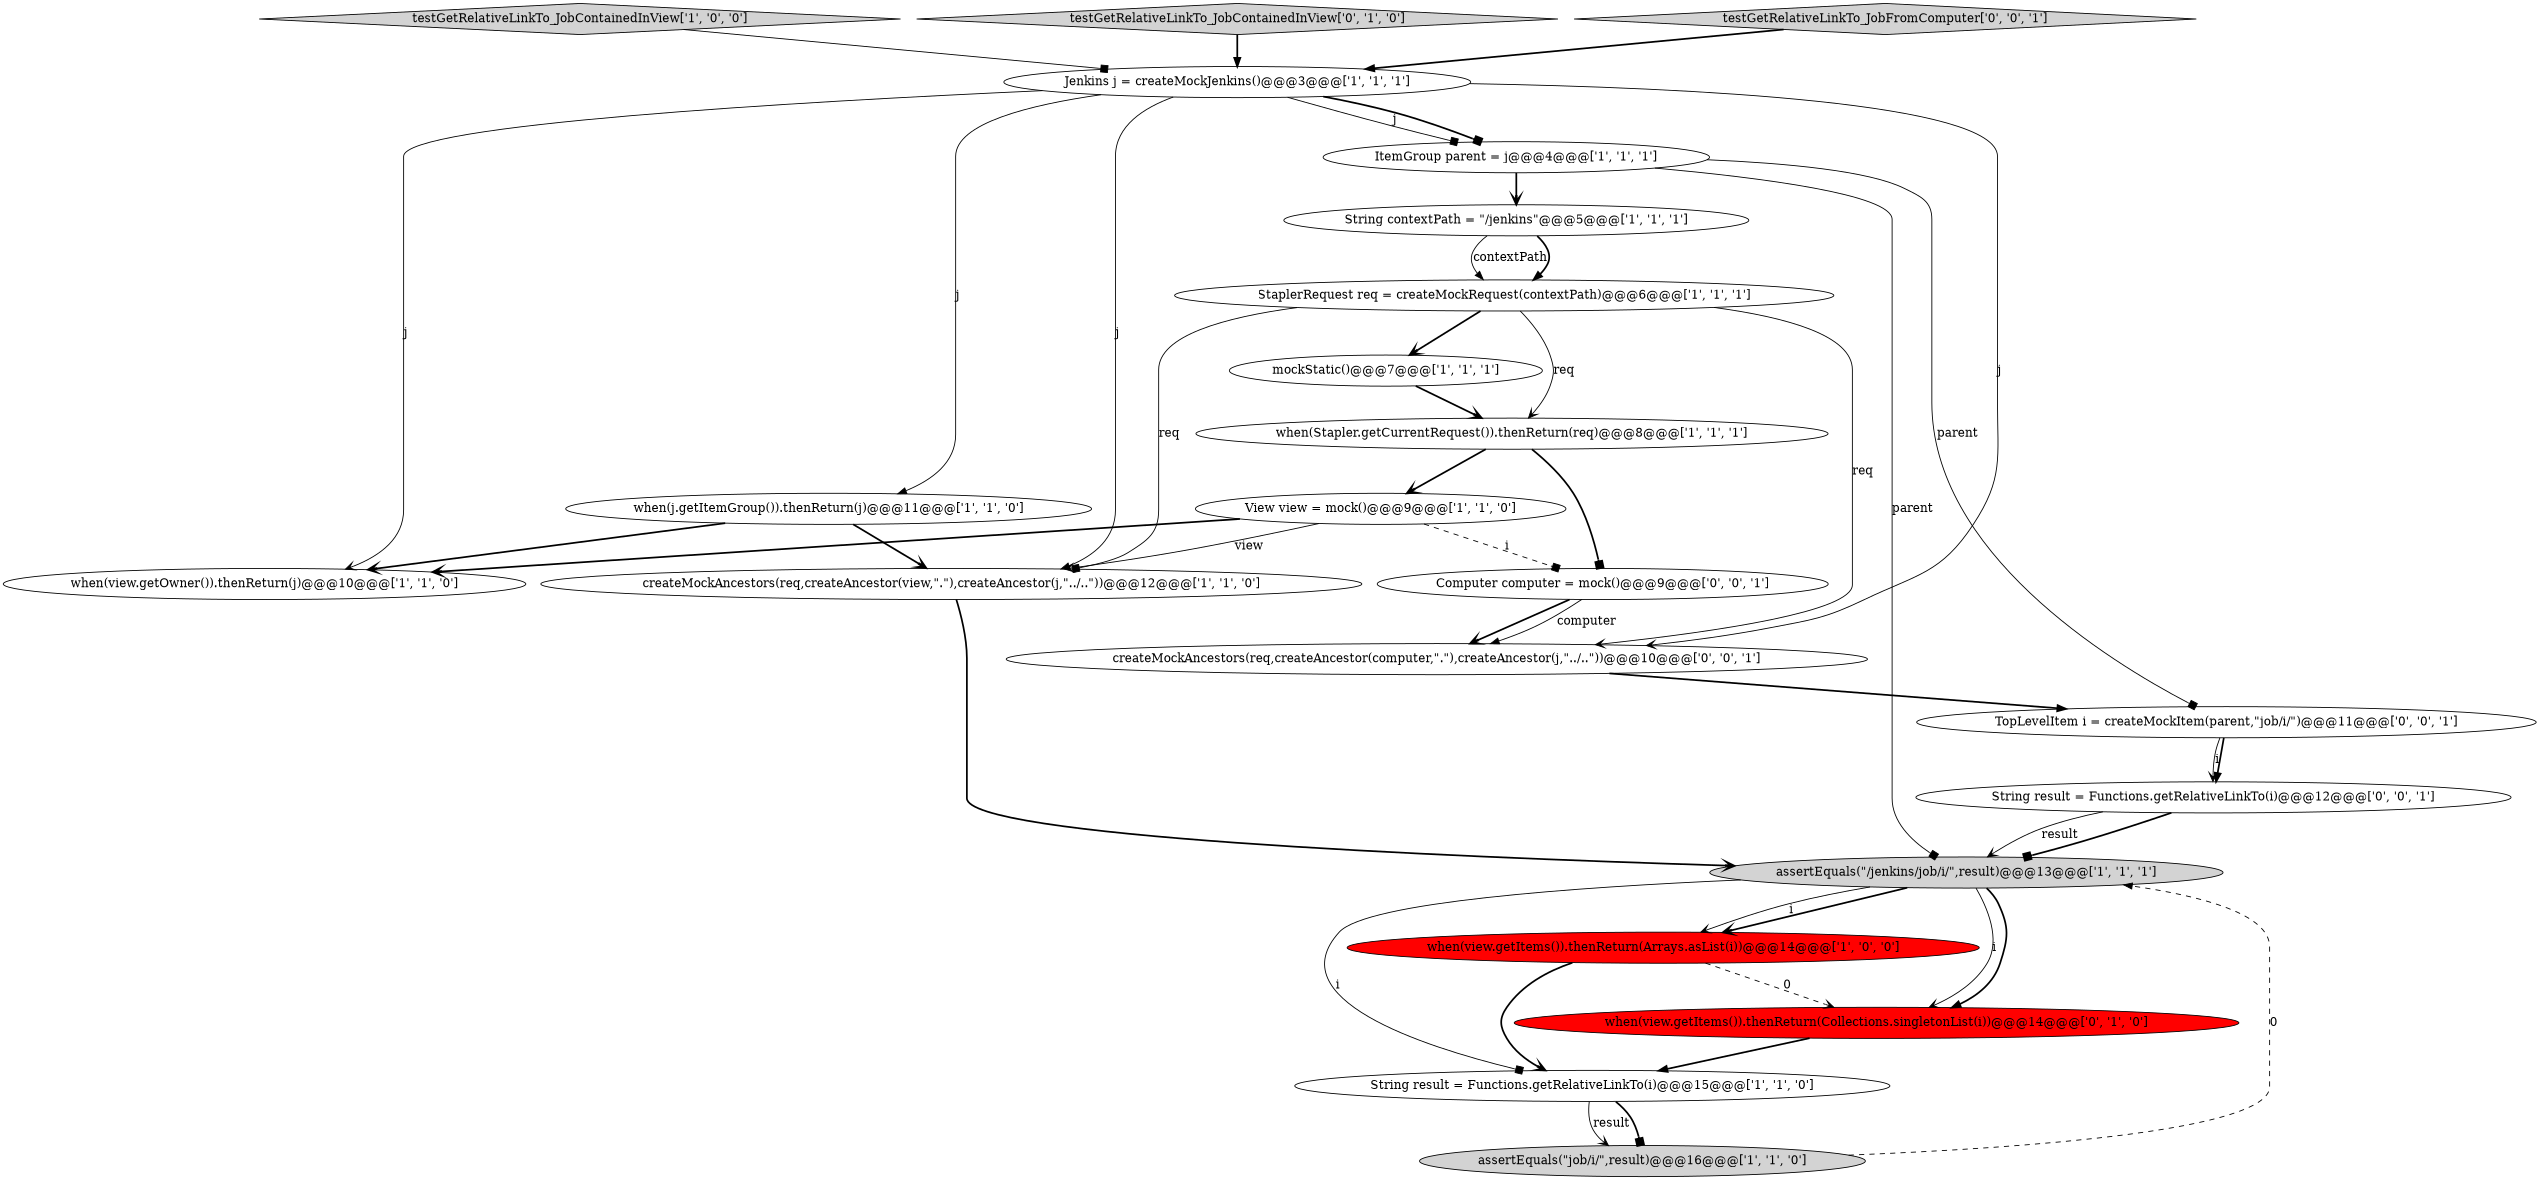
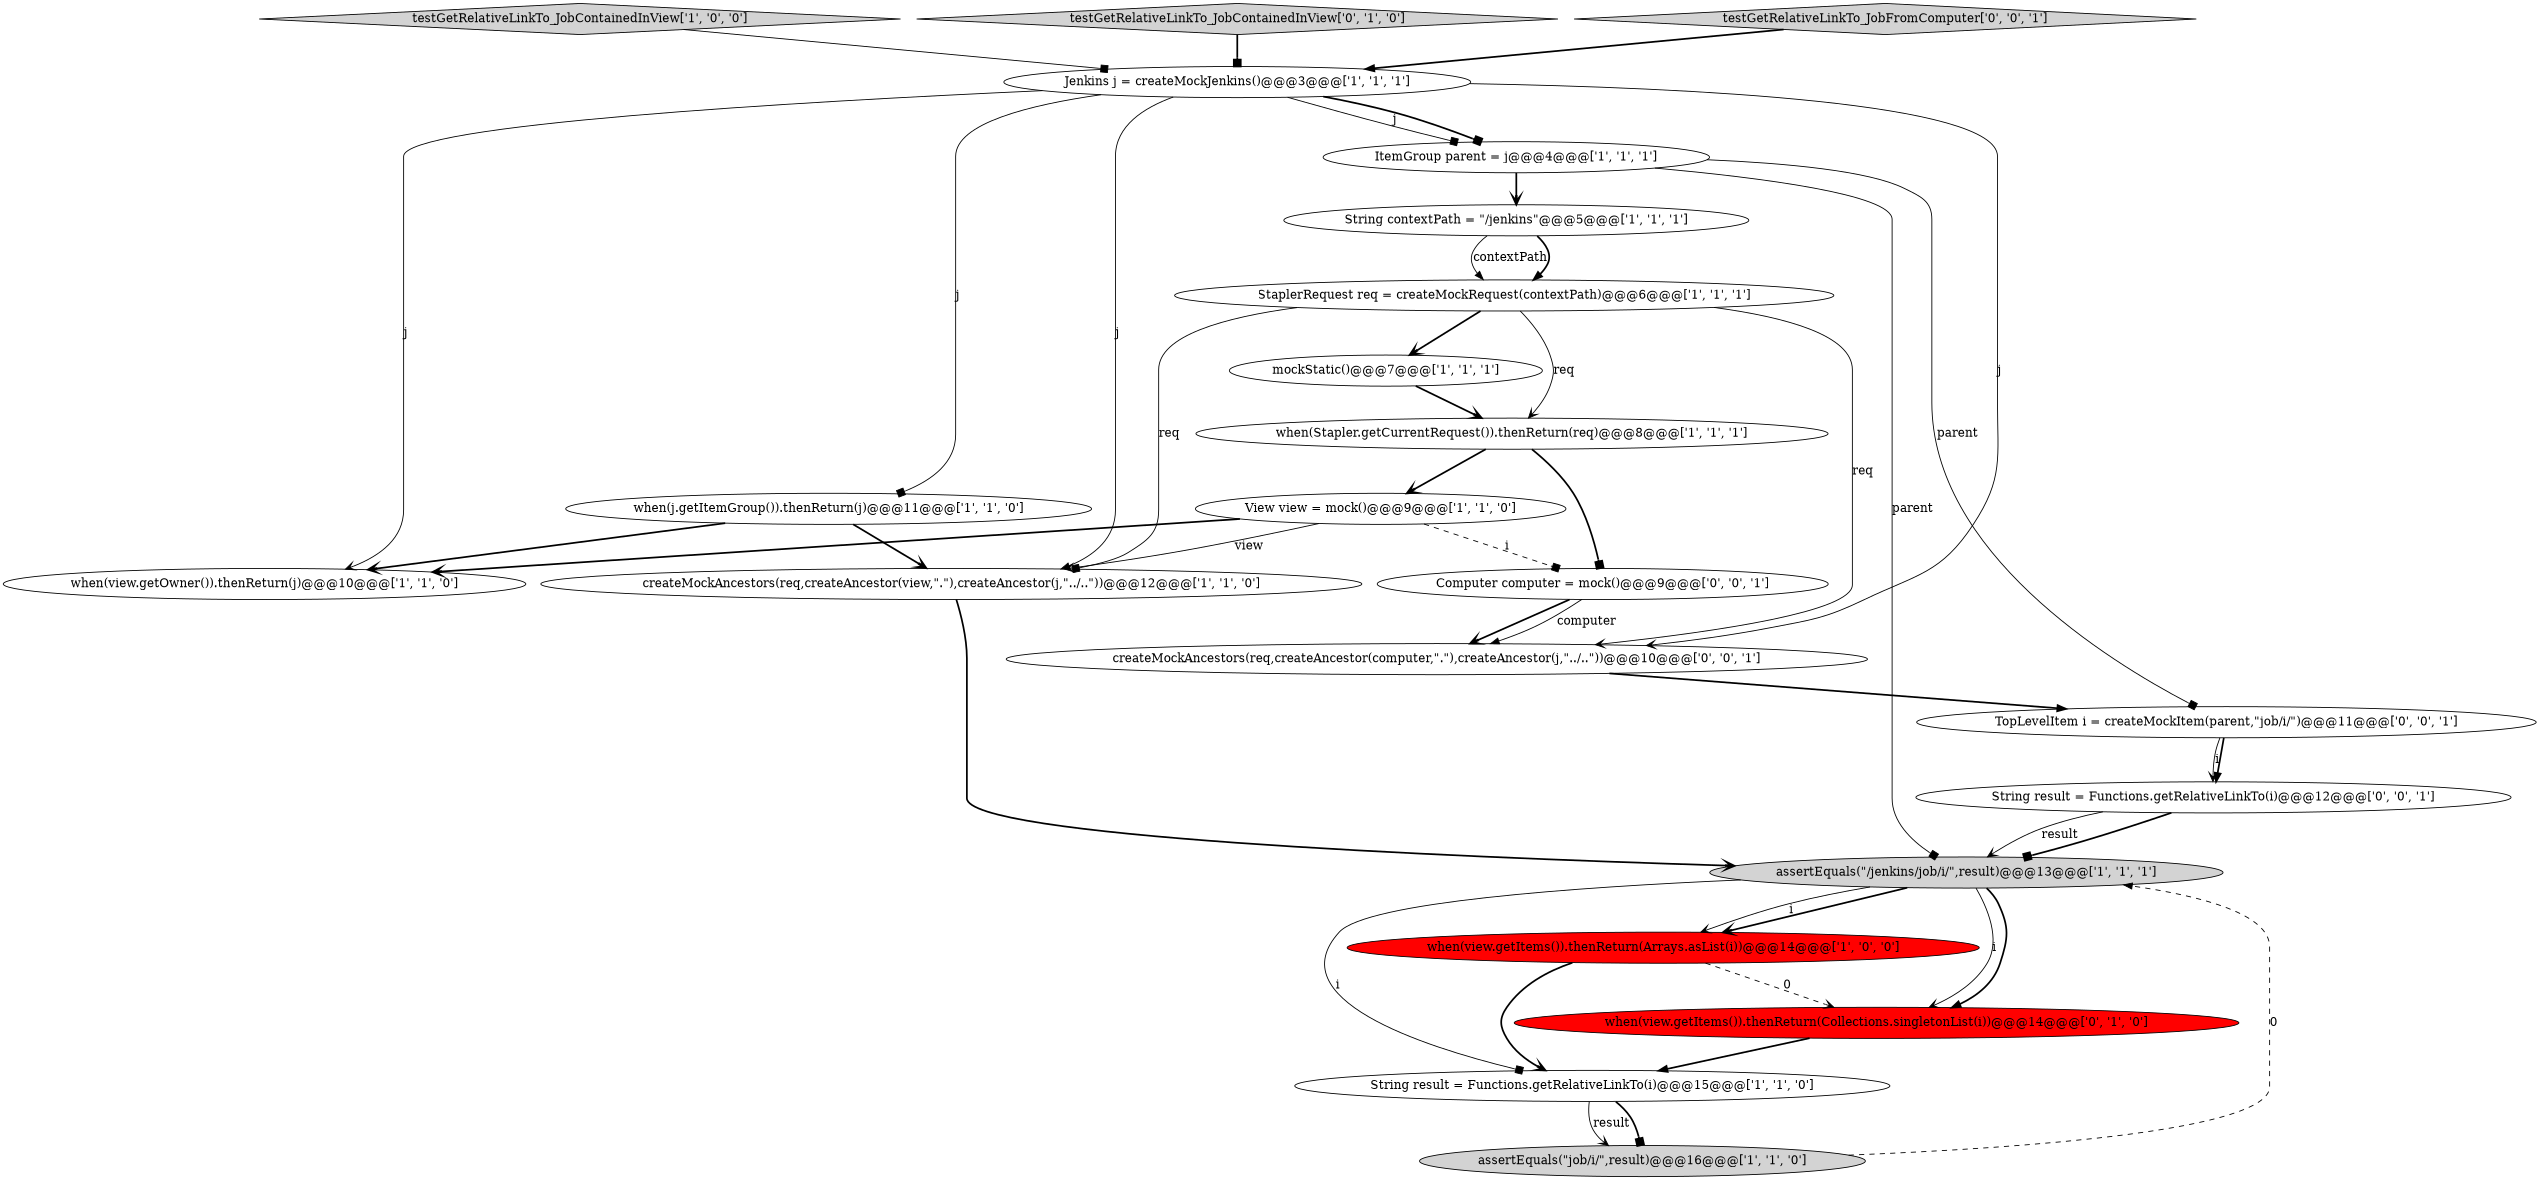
(1237, 46) -> (1237, 46)
(956, 252) -> (956, 252)
